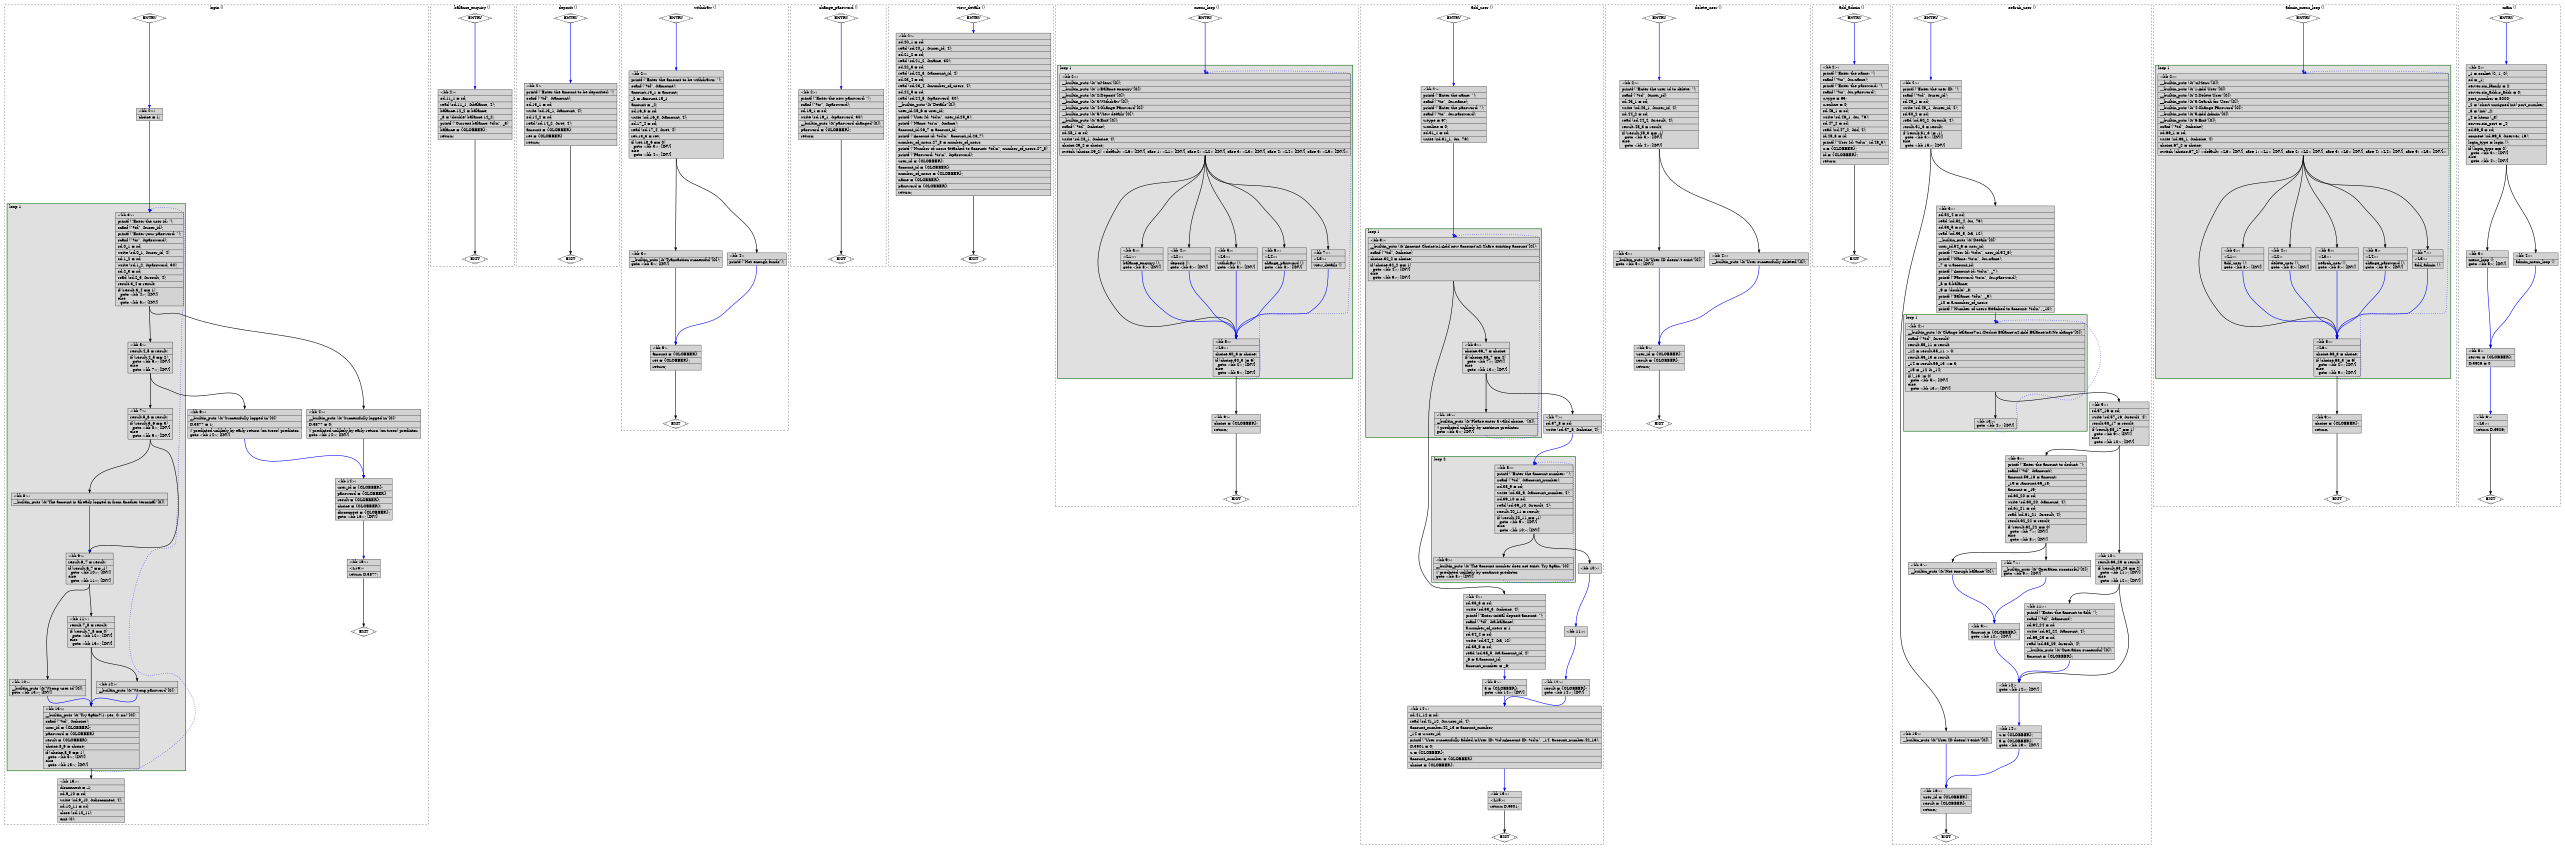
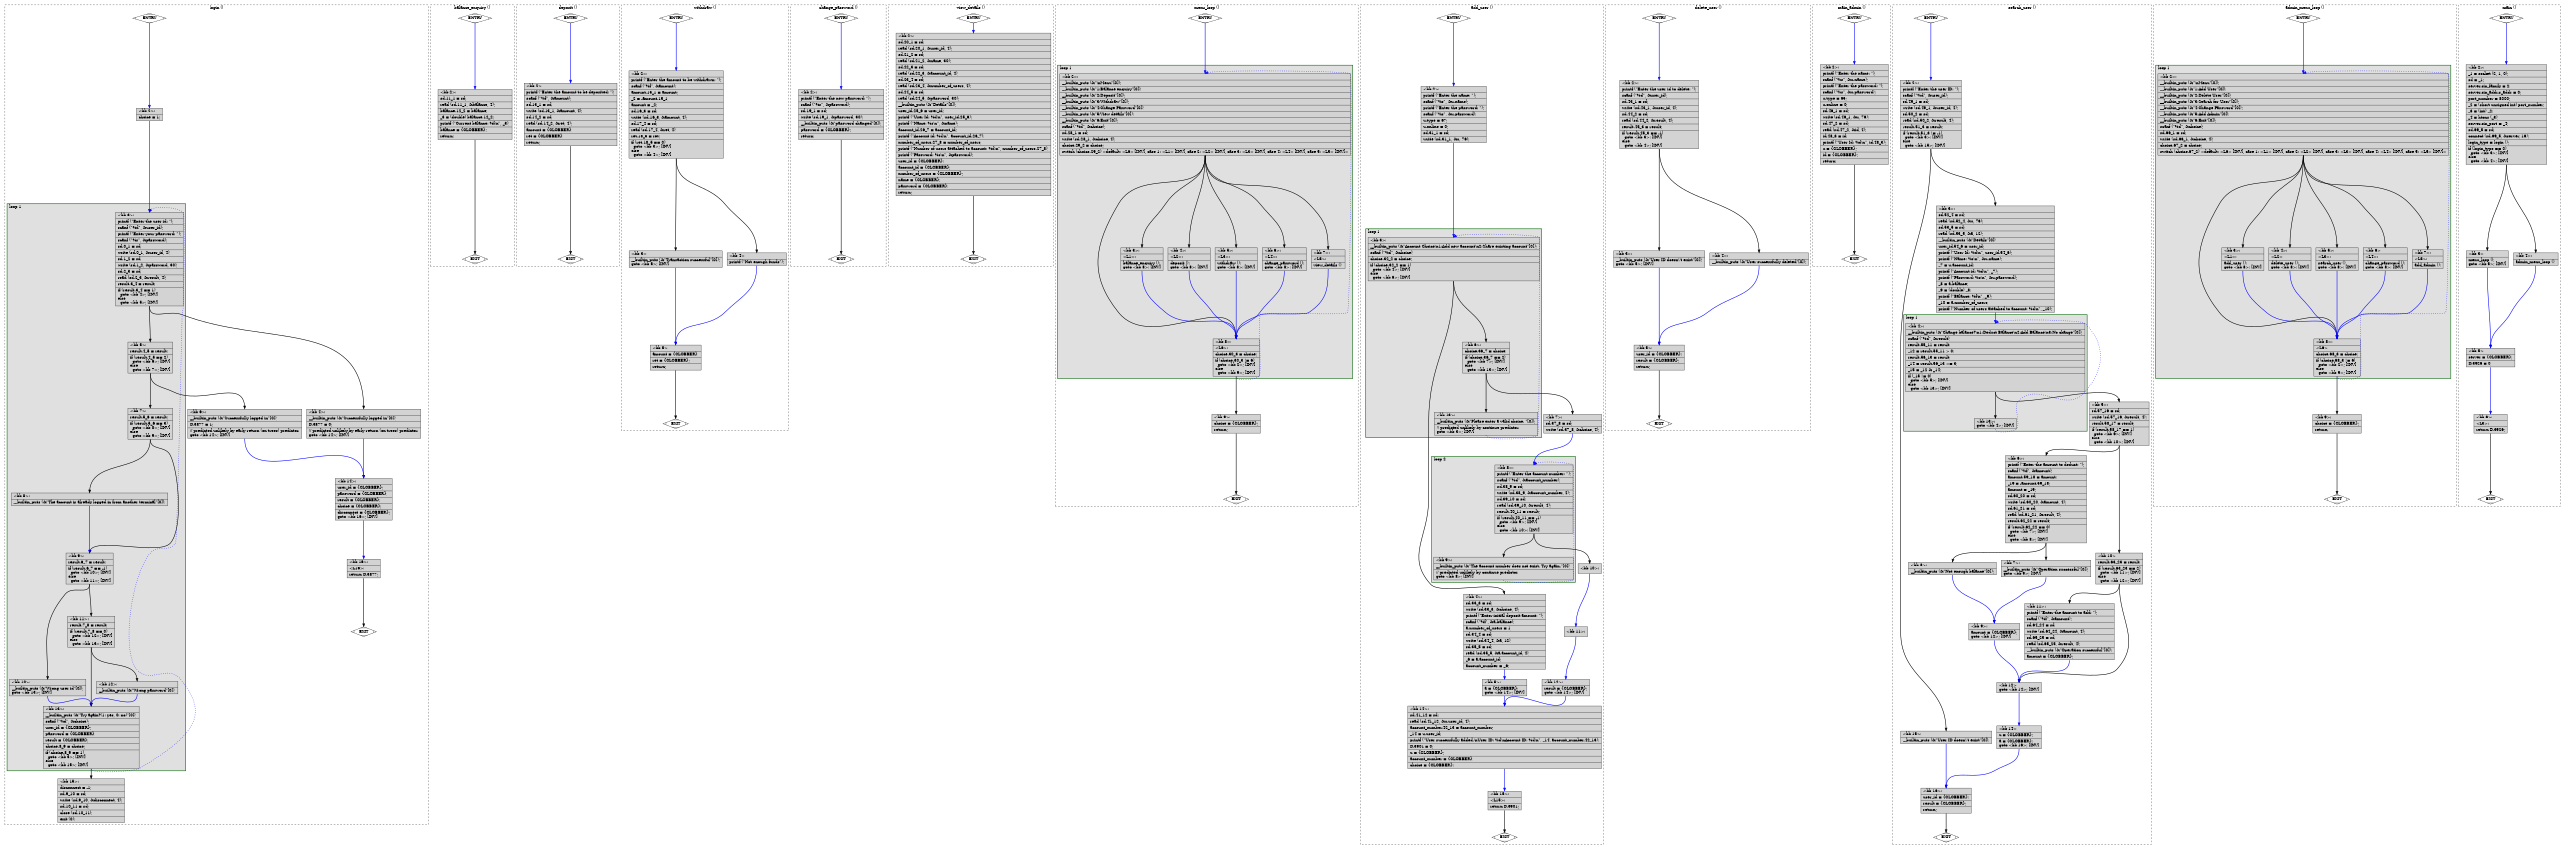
(1852, 8) -> (1852, 8)
